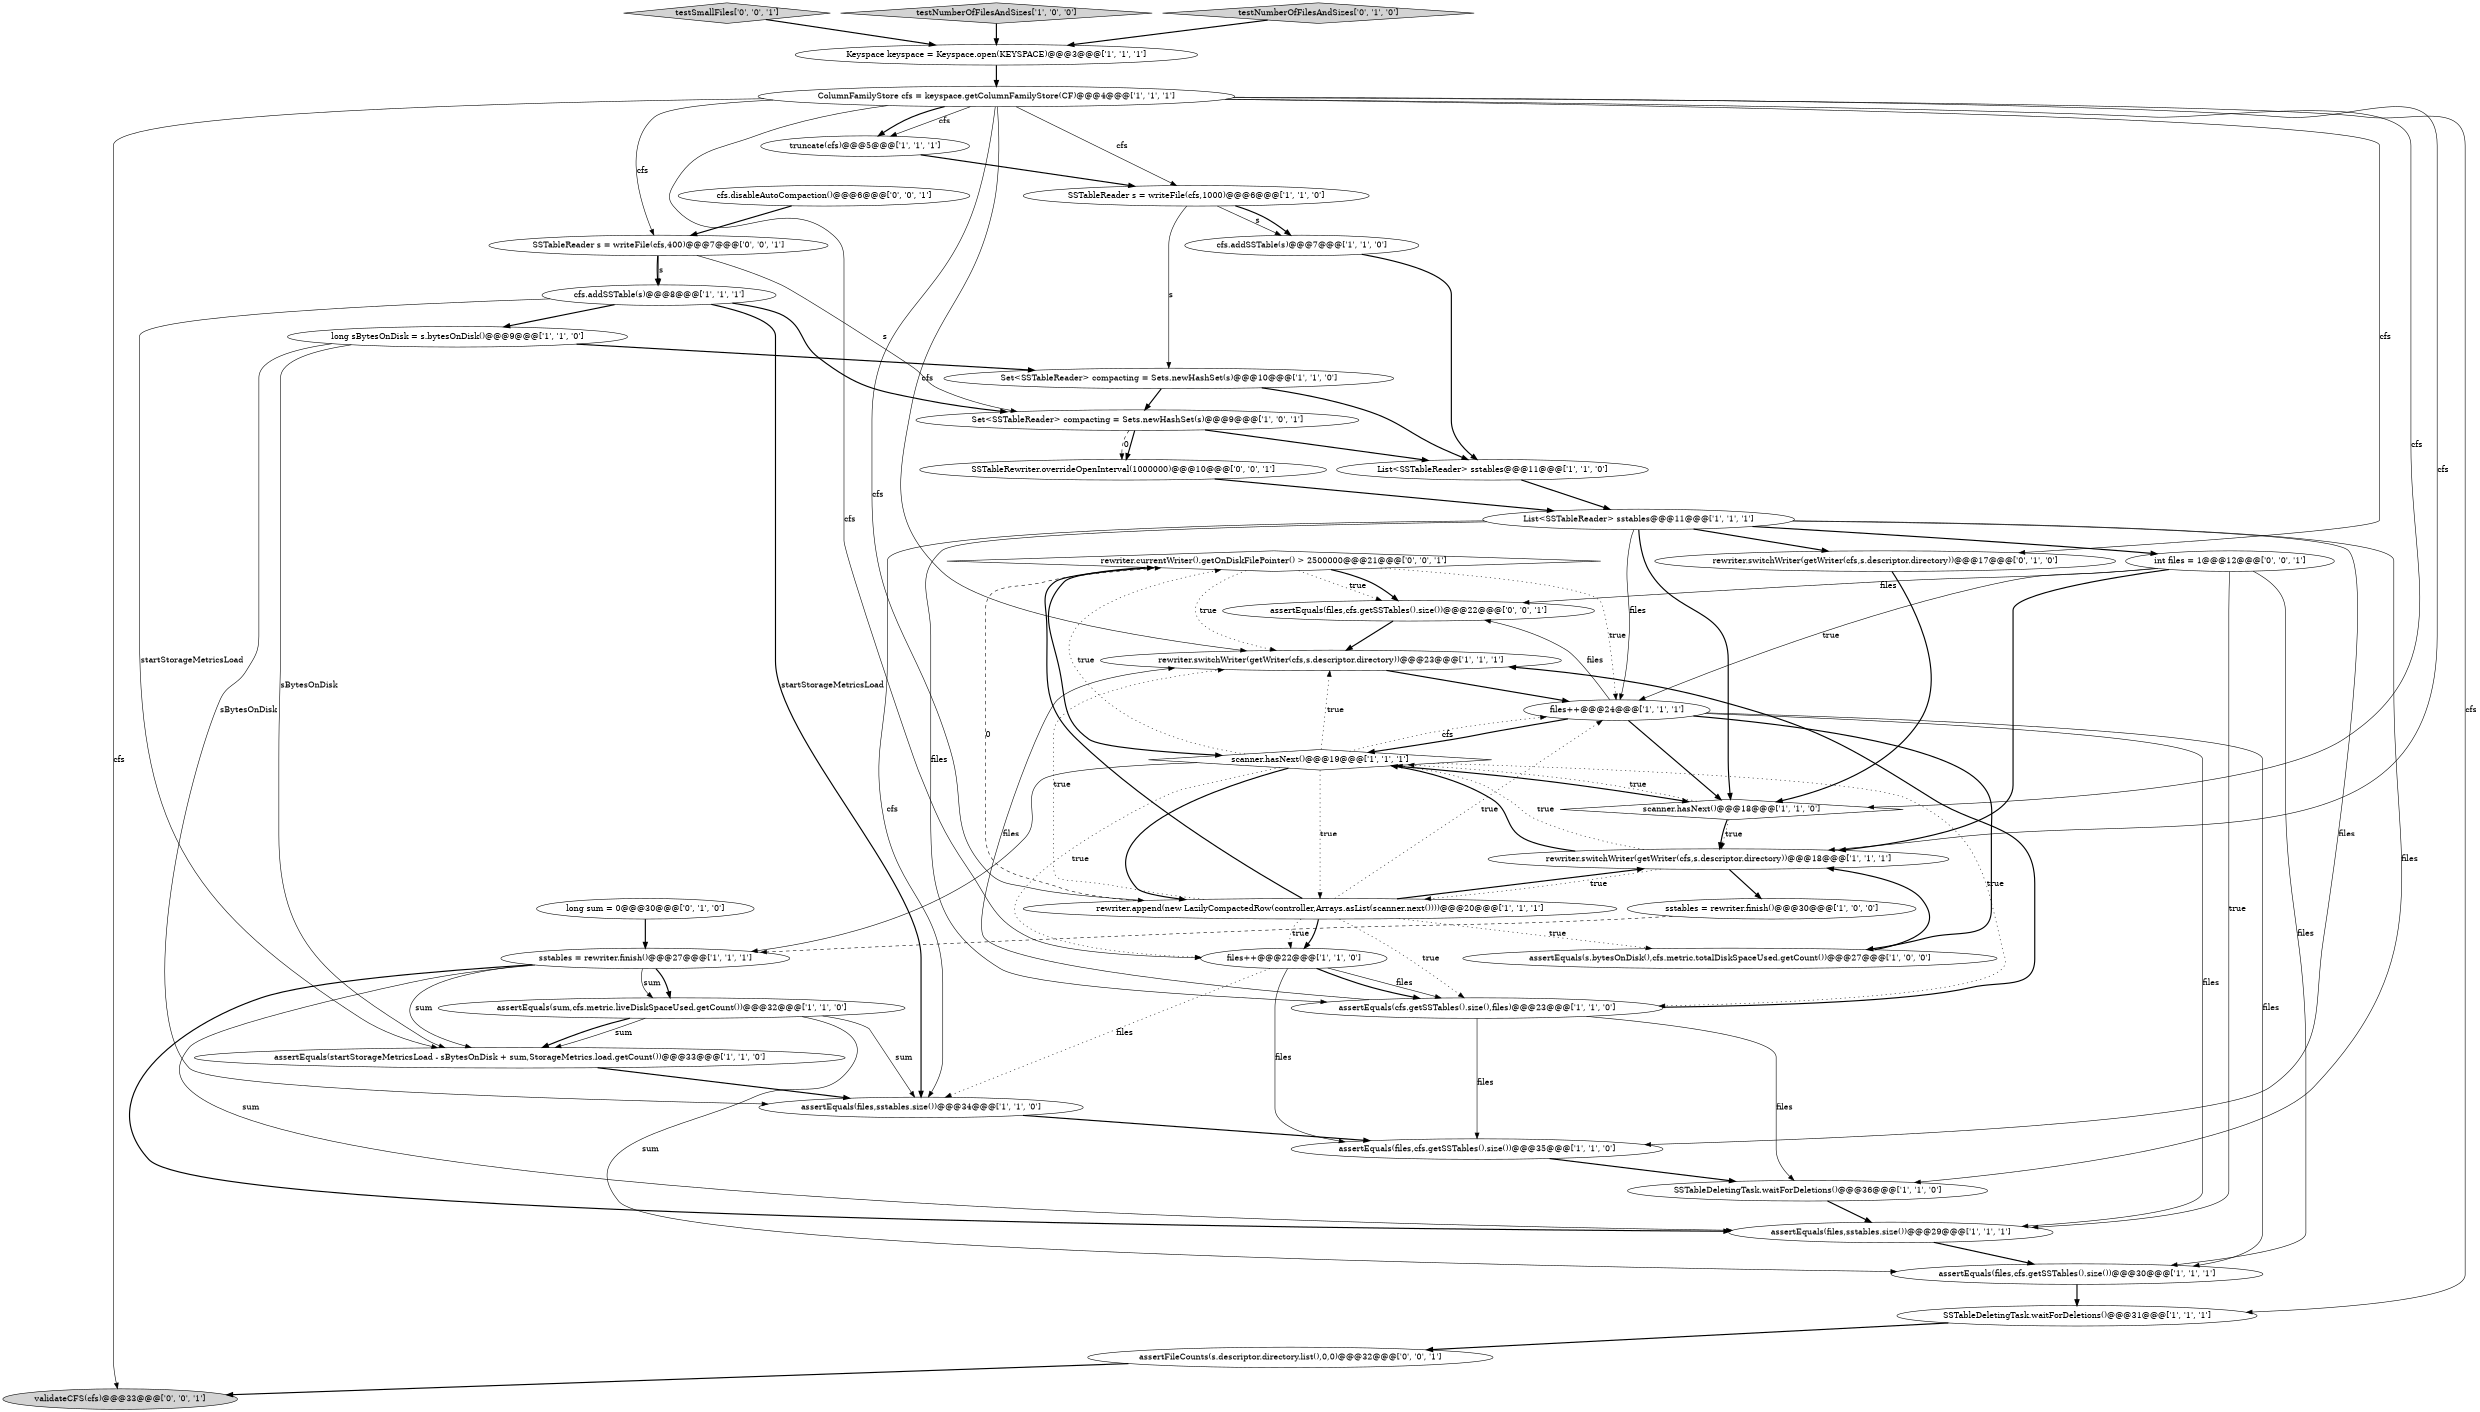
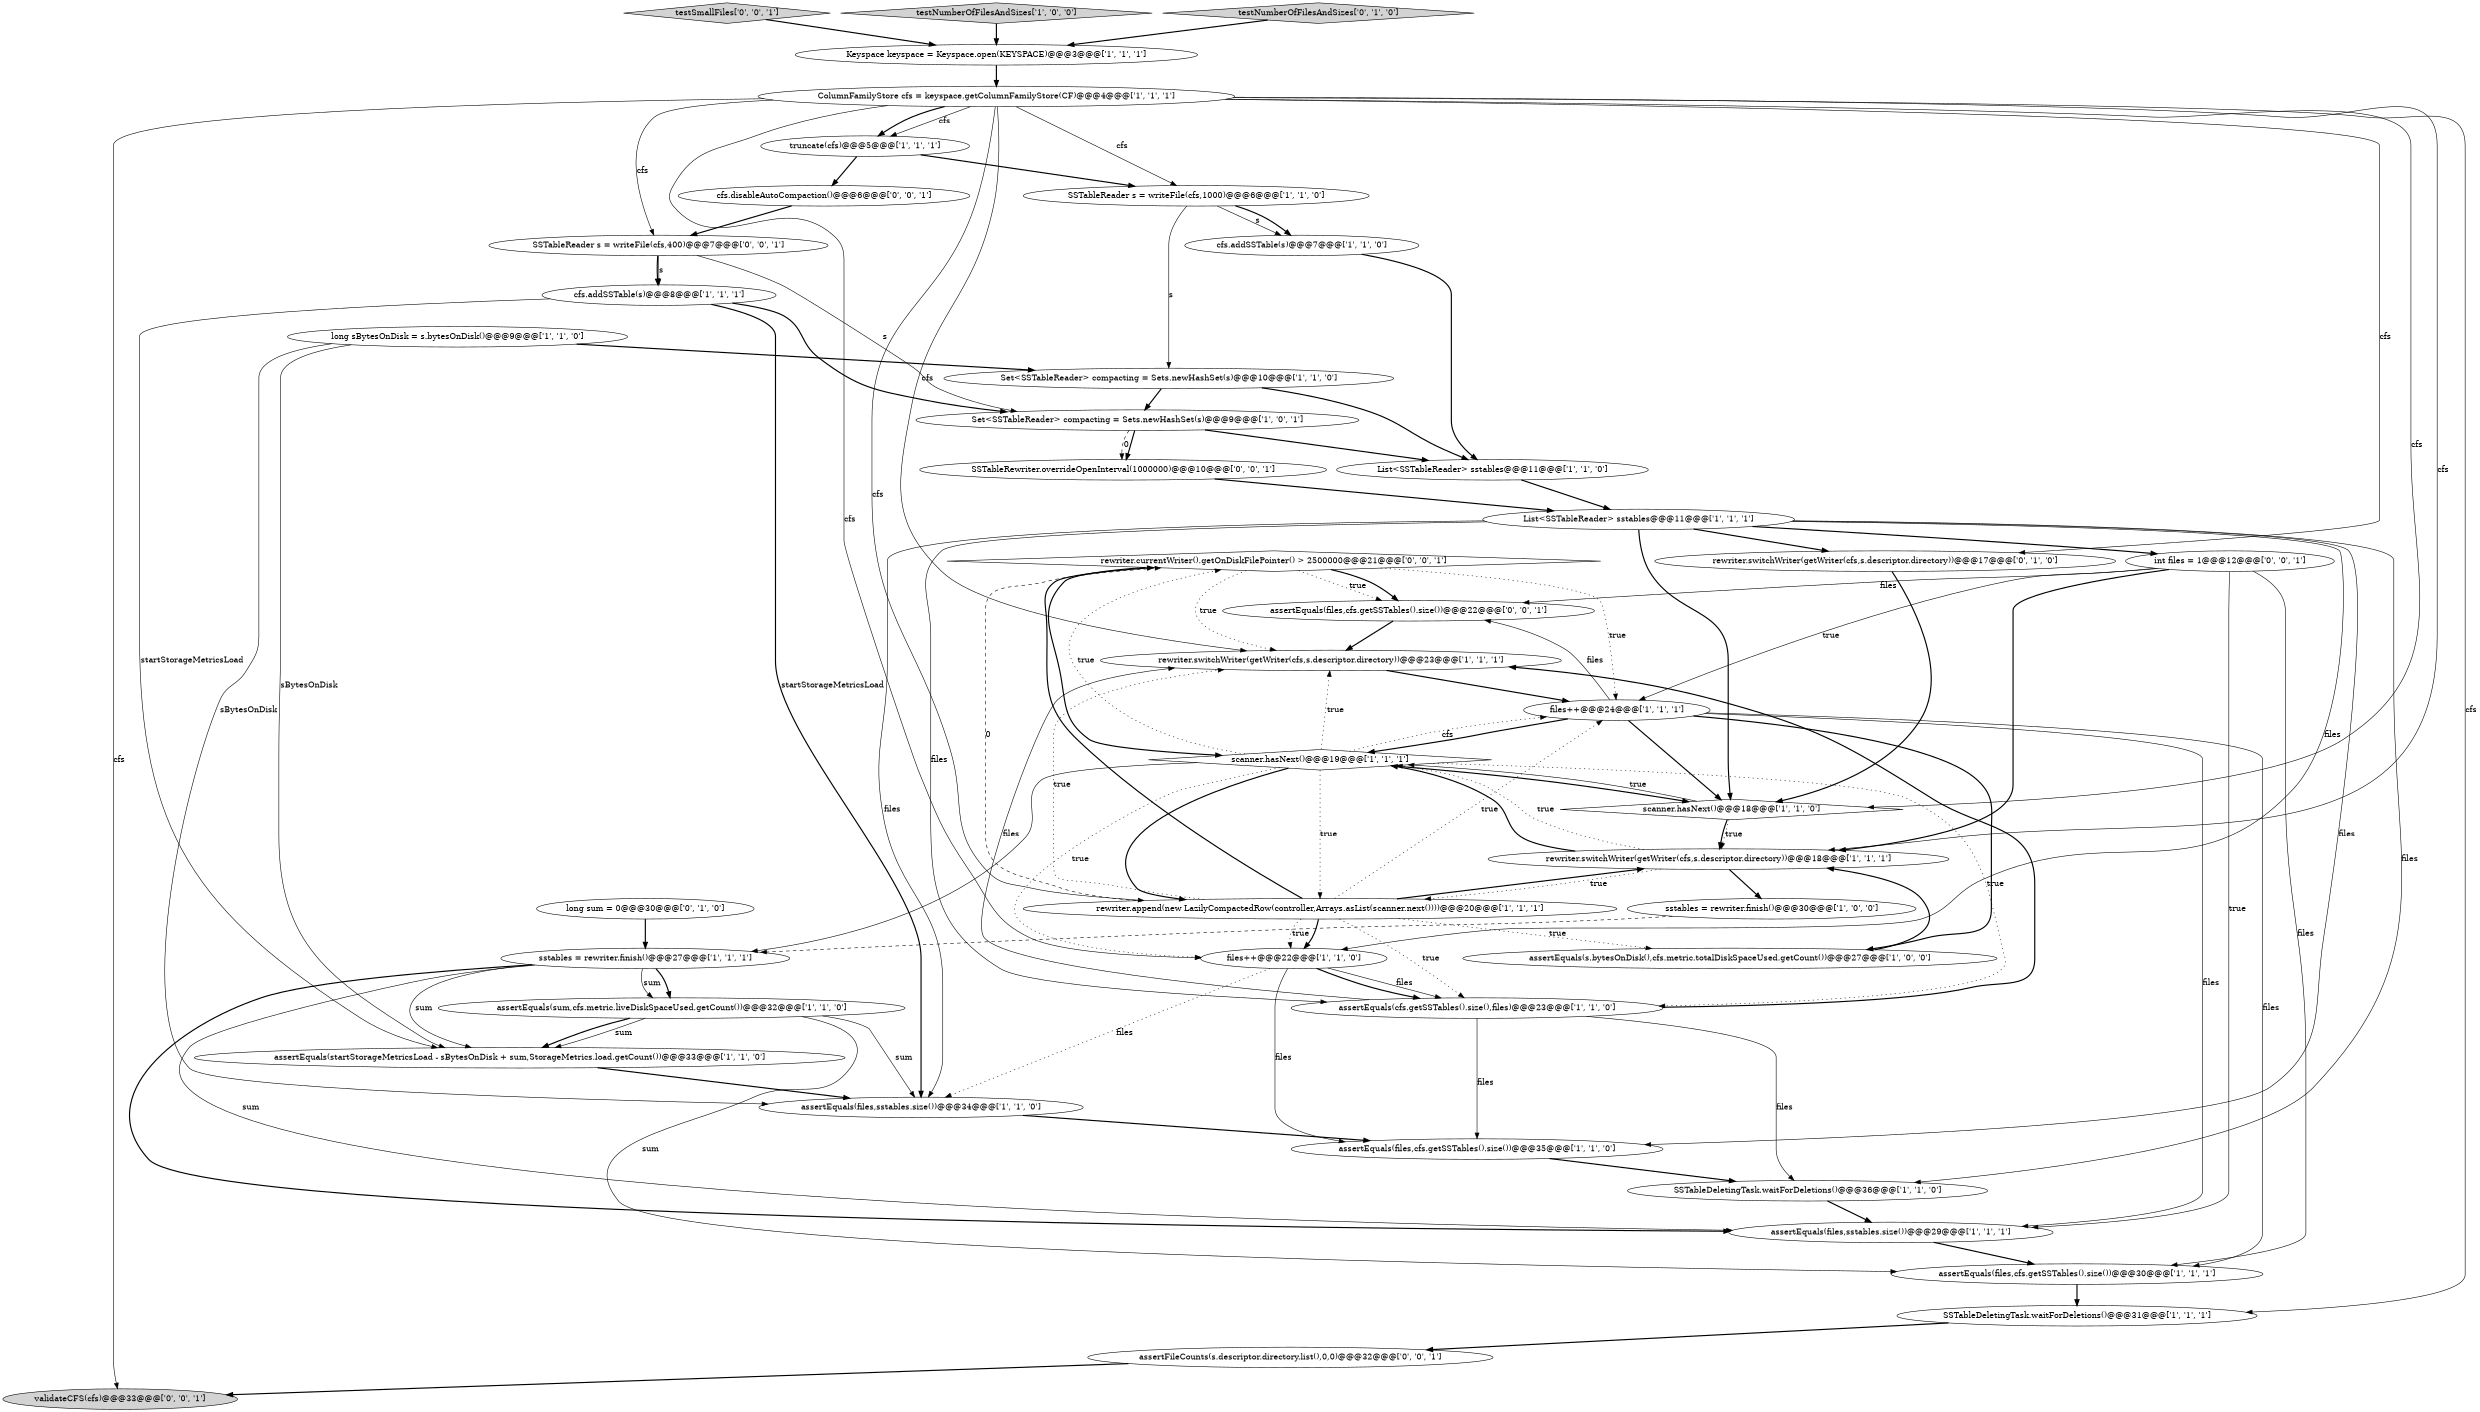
none -> (846, 169)
(562, 315) -> none
(1629, 612) -> (2218, 840)
(1556, 777) -> (1556, 777)
(892, 809) -> (892, 809)
